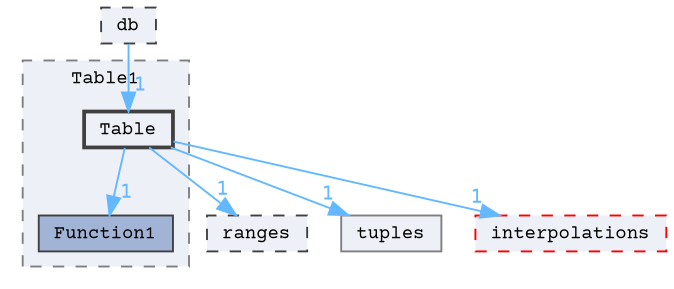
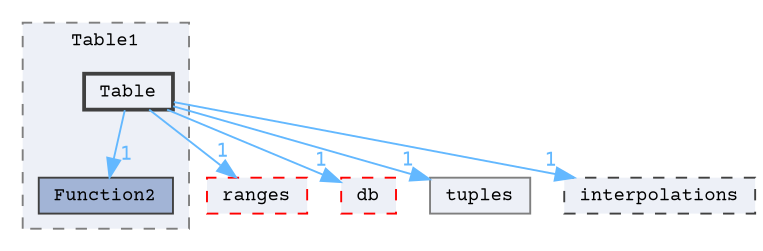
(129, 26) -> (369, 196)
(129, 73) -> (245, 142)
(106, 233) -> (106, 196)
(257, 233) -> (257, 196)
(571, 233) -> (660, 196)
